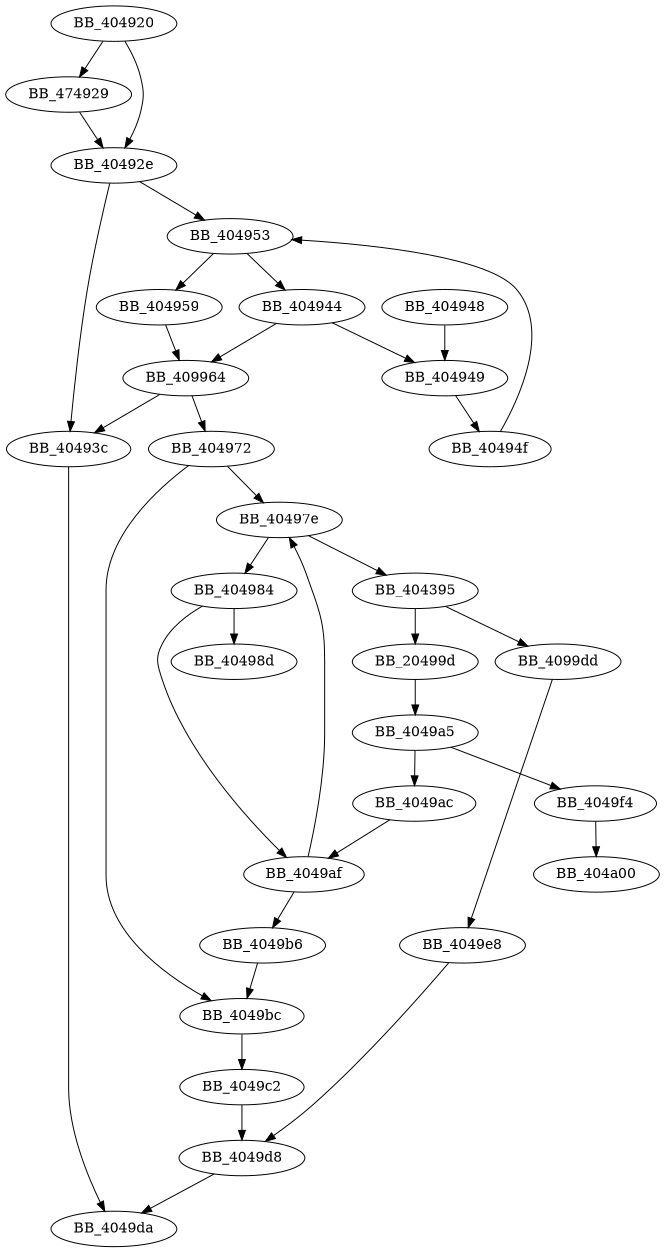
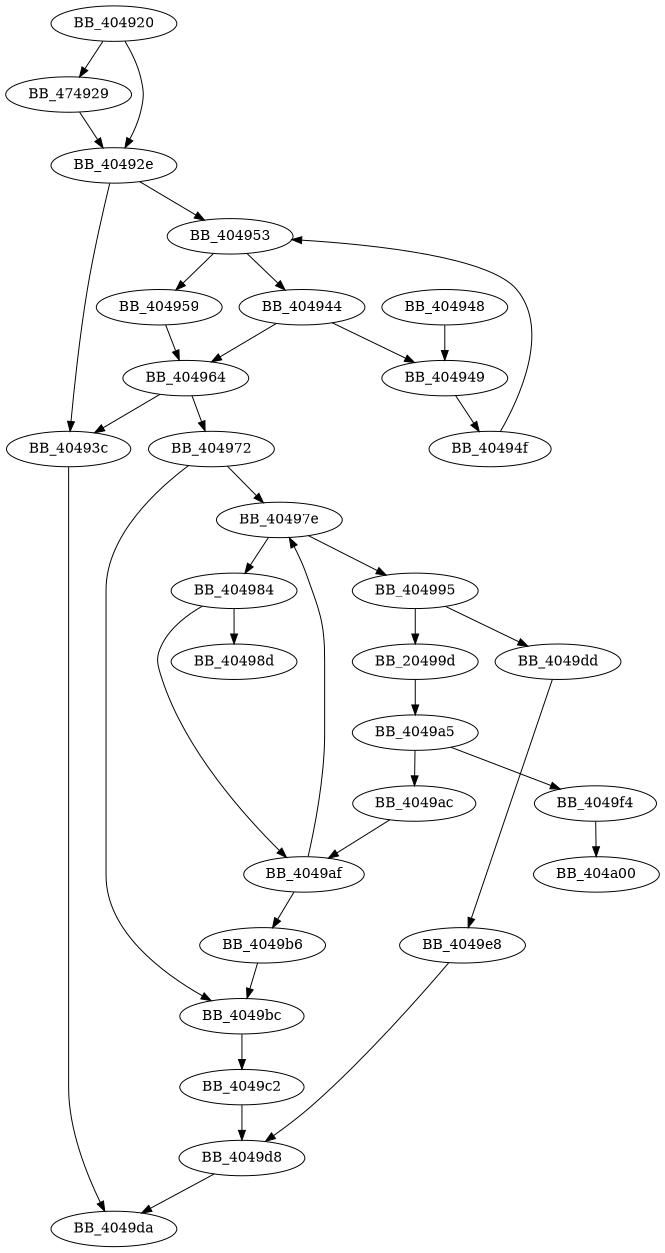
(186, 378) -> (186, 378)
(415, 591) -> (415, 591)
(558, 662) -> (558, 662)
